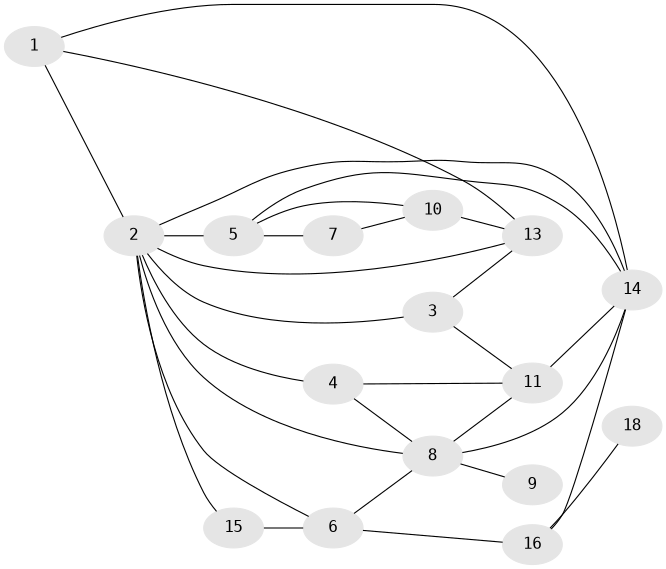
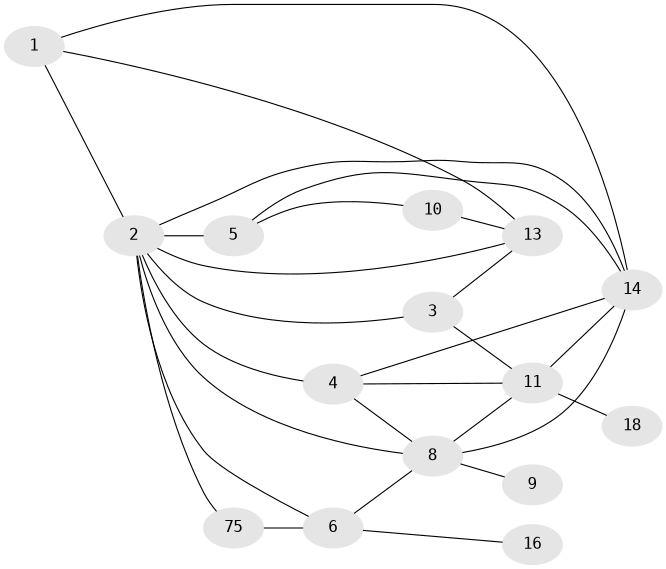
(333, 236) -> none
(593, 422) -> (483, 337)
(585, 487) -> (582, 405)
(234, 528) -> (234, 528)
